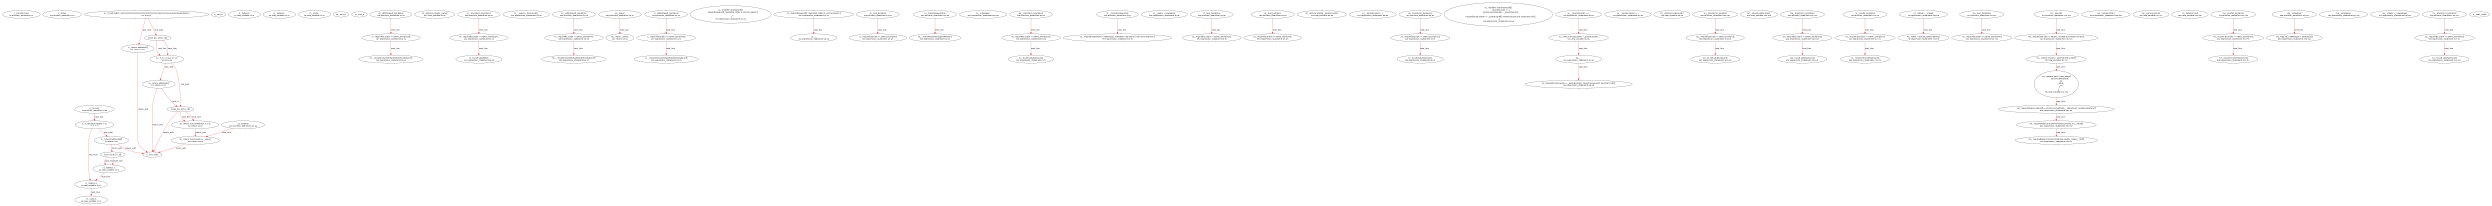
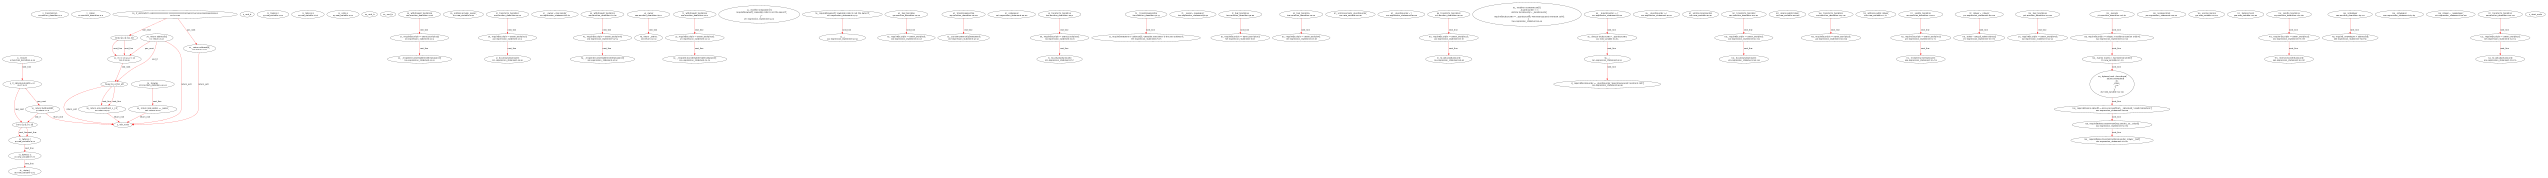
none -> (1876, 14)
(479, 59) -> (507, 59)
(1802, 59) -> none
(163, 71) -> (140, 48)
(195, 132) -> (113, 117)
(117, 148) -> (38, 117)
(89, 154) -> (14, 105)
